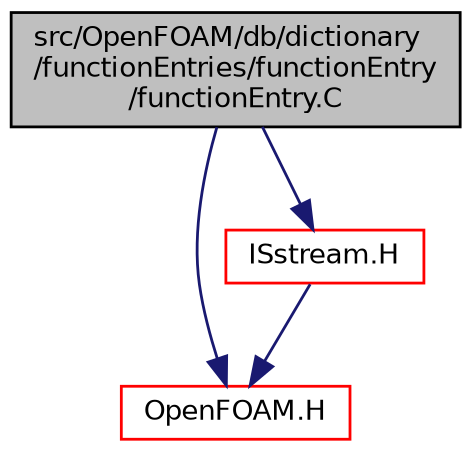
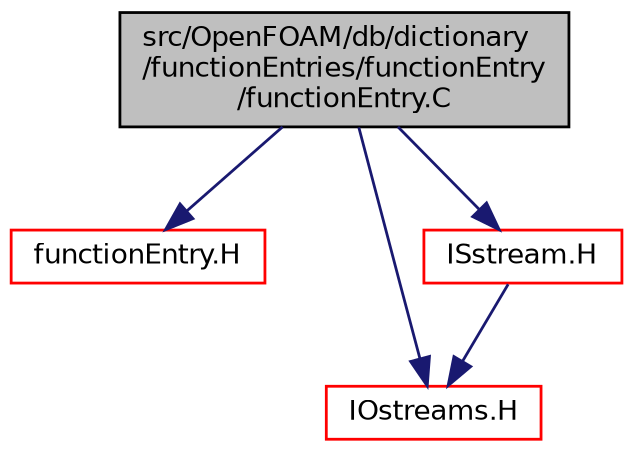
none -> (138, 257)
(236, 413) -> (434, 413)
